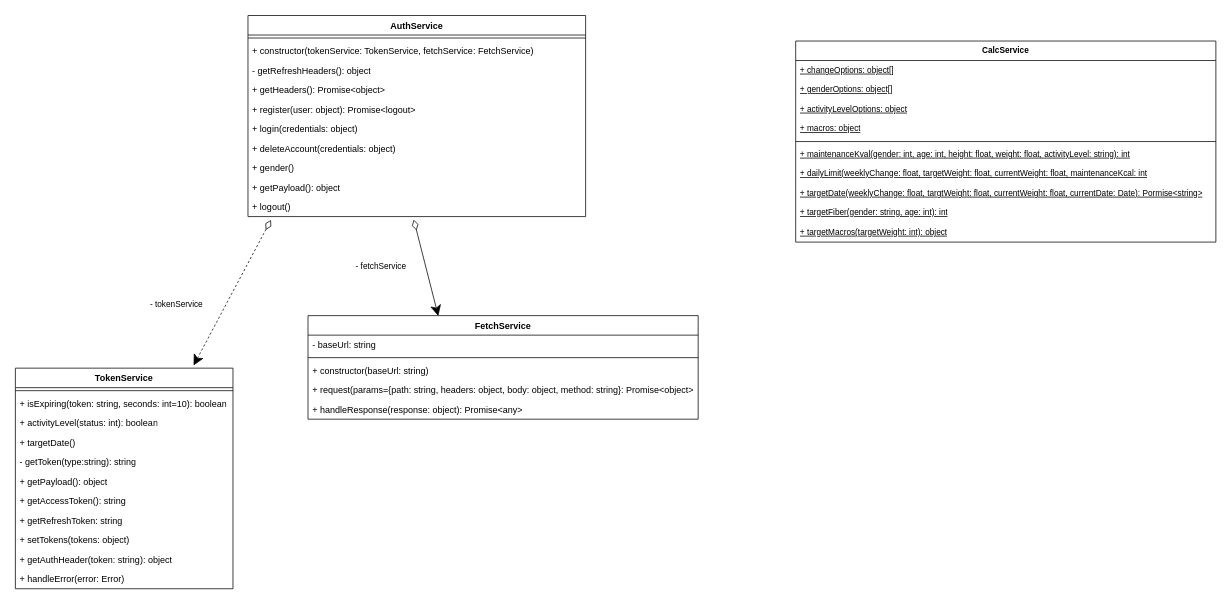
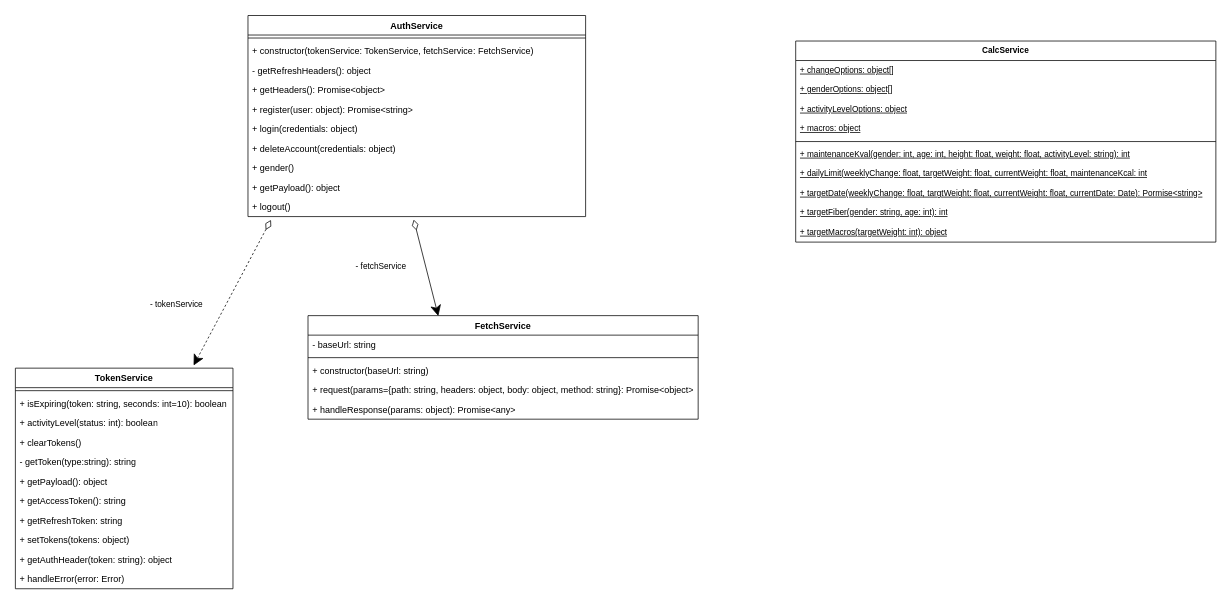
(346, 110) -> (346, 110)
(425, 410) -> (420, 410)
(54, 443) -> (55, 443)
